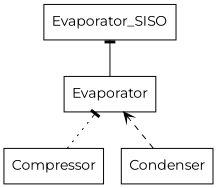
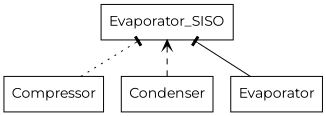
(80, 132) -> (108, 60)
(142, 134) -> (167, 63)
